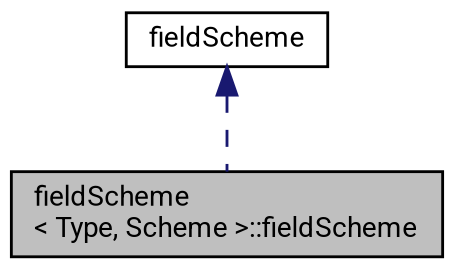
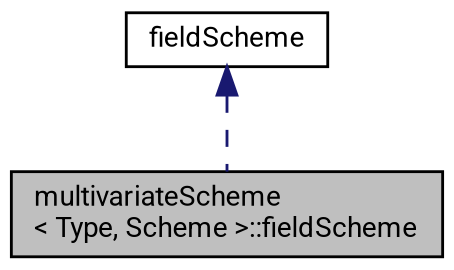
(227, 214) -> (227, 214)
